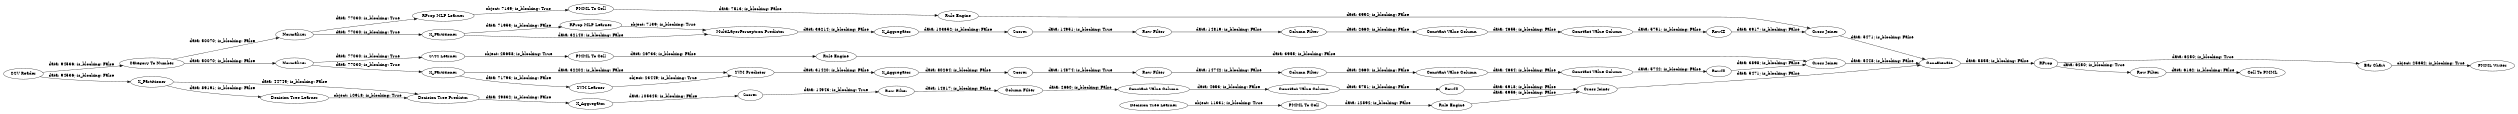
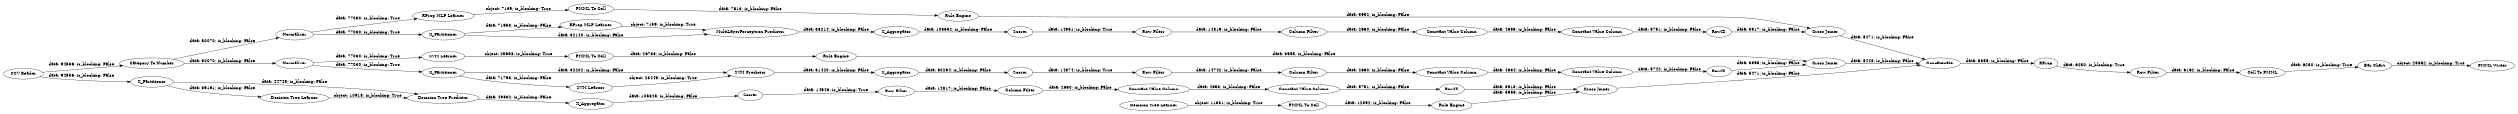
(2207, 59) -> (2320, 70)
